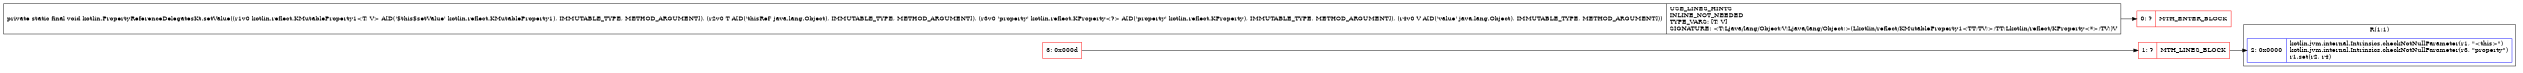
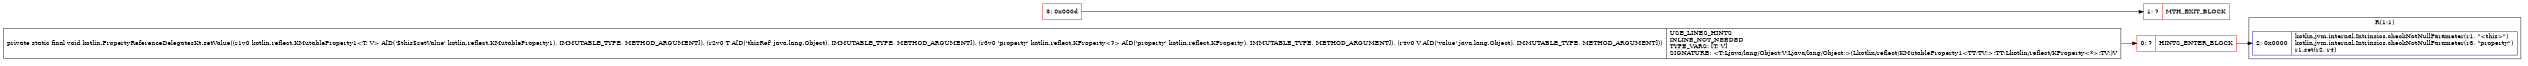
(2193, 19) -> (2196, 43)
(2193, 50) -> (2196, 12)
(2236, 50) -> (2242, 43)
